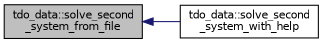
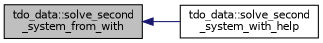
(73, 22) -> (73, 22)
